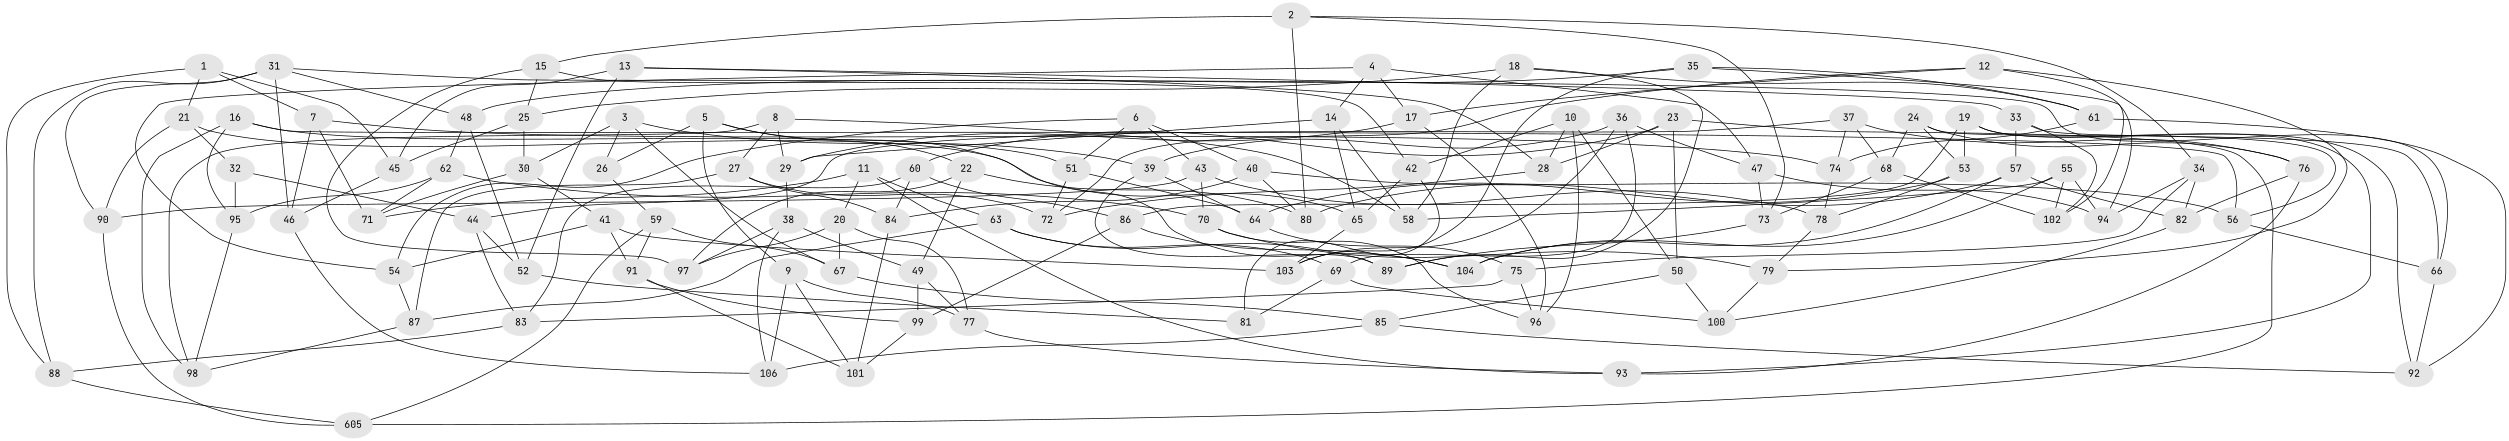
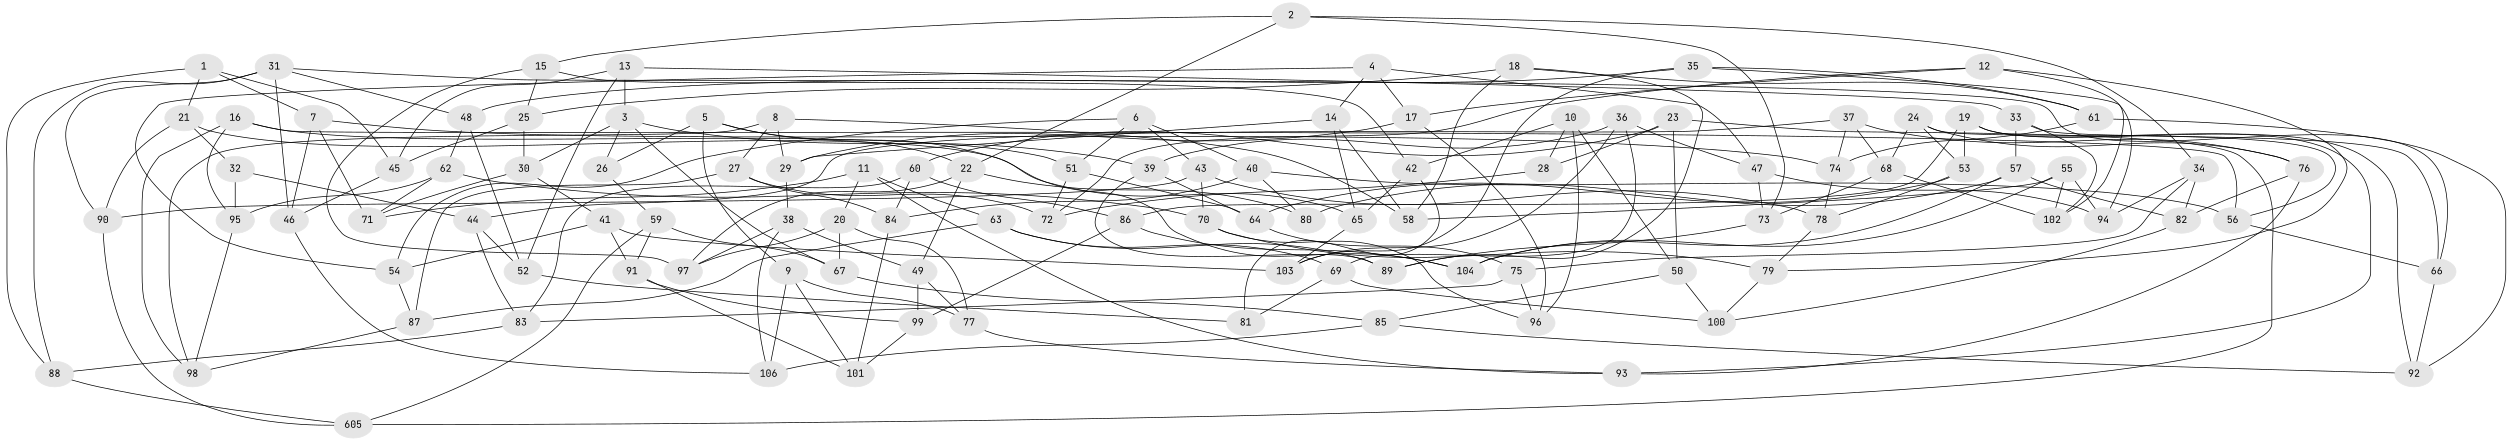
(1321, 92) -> (625, 95)
(1298, 113) -> (1121, 96)
